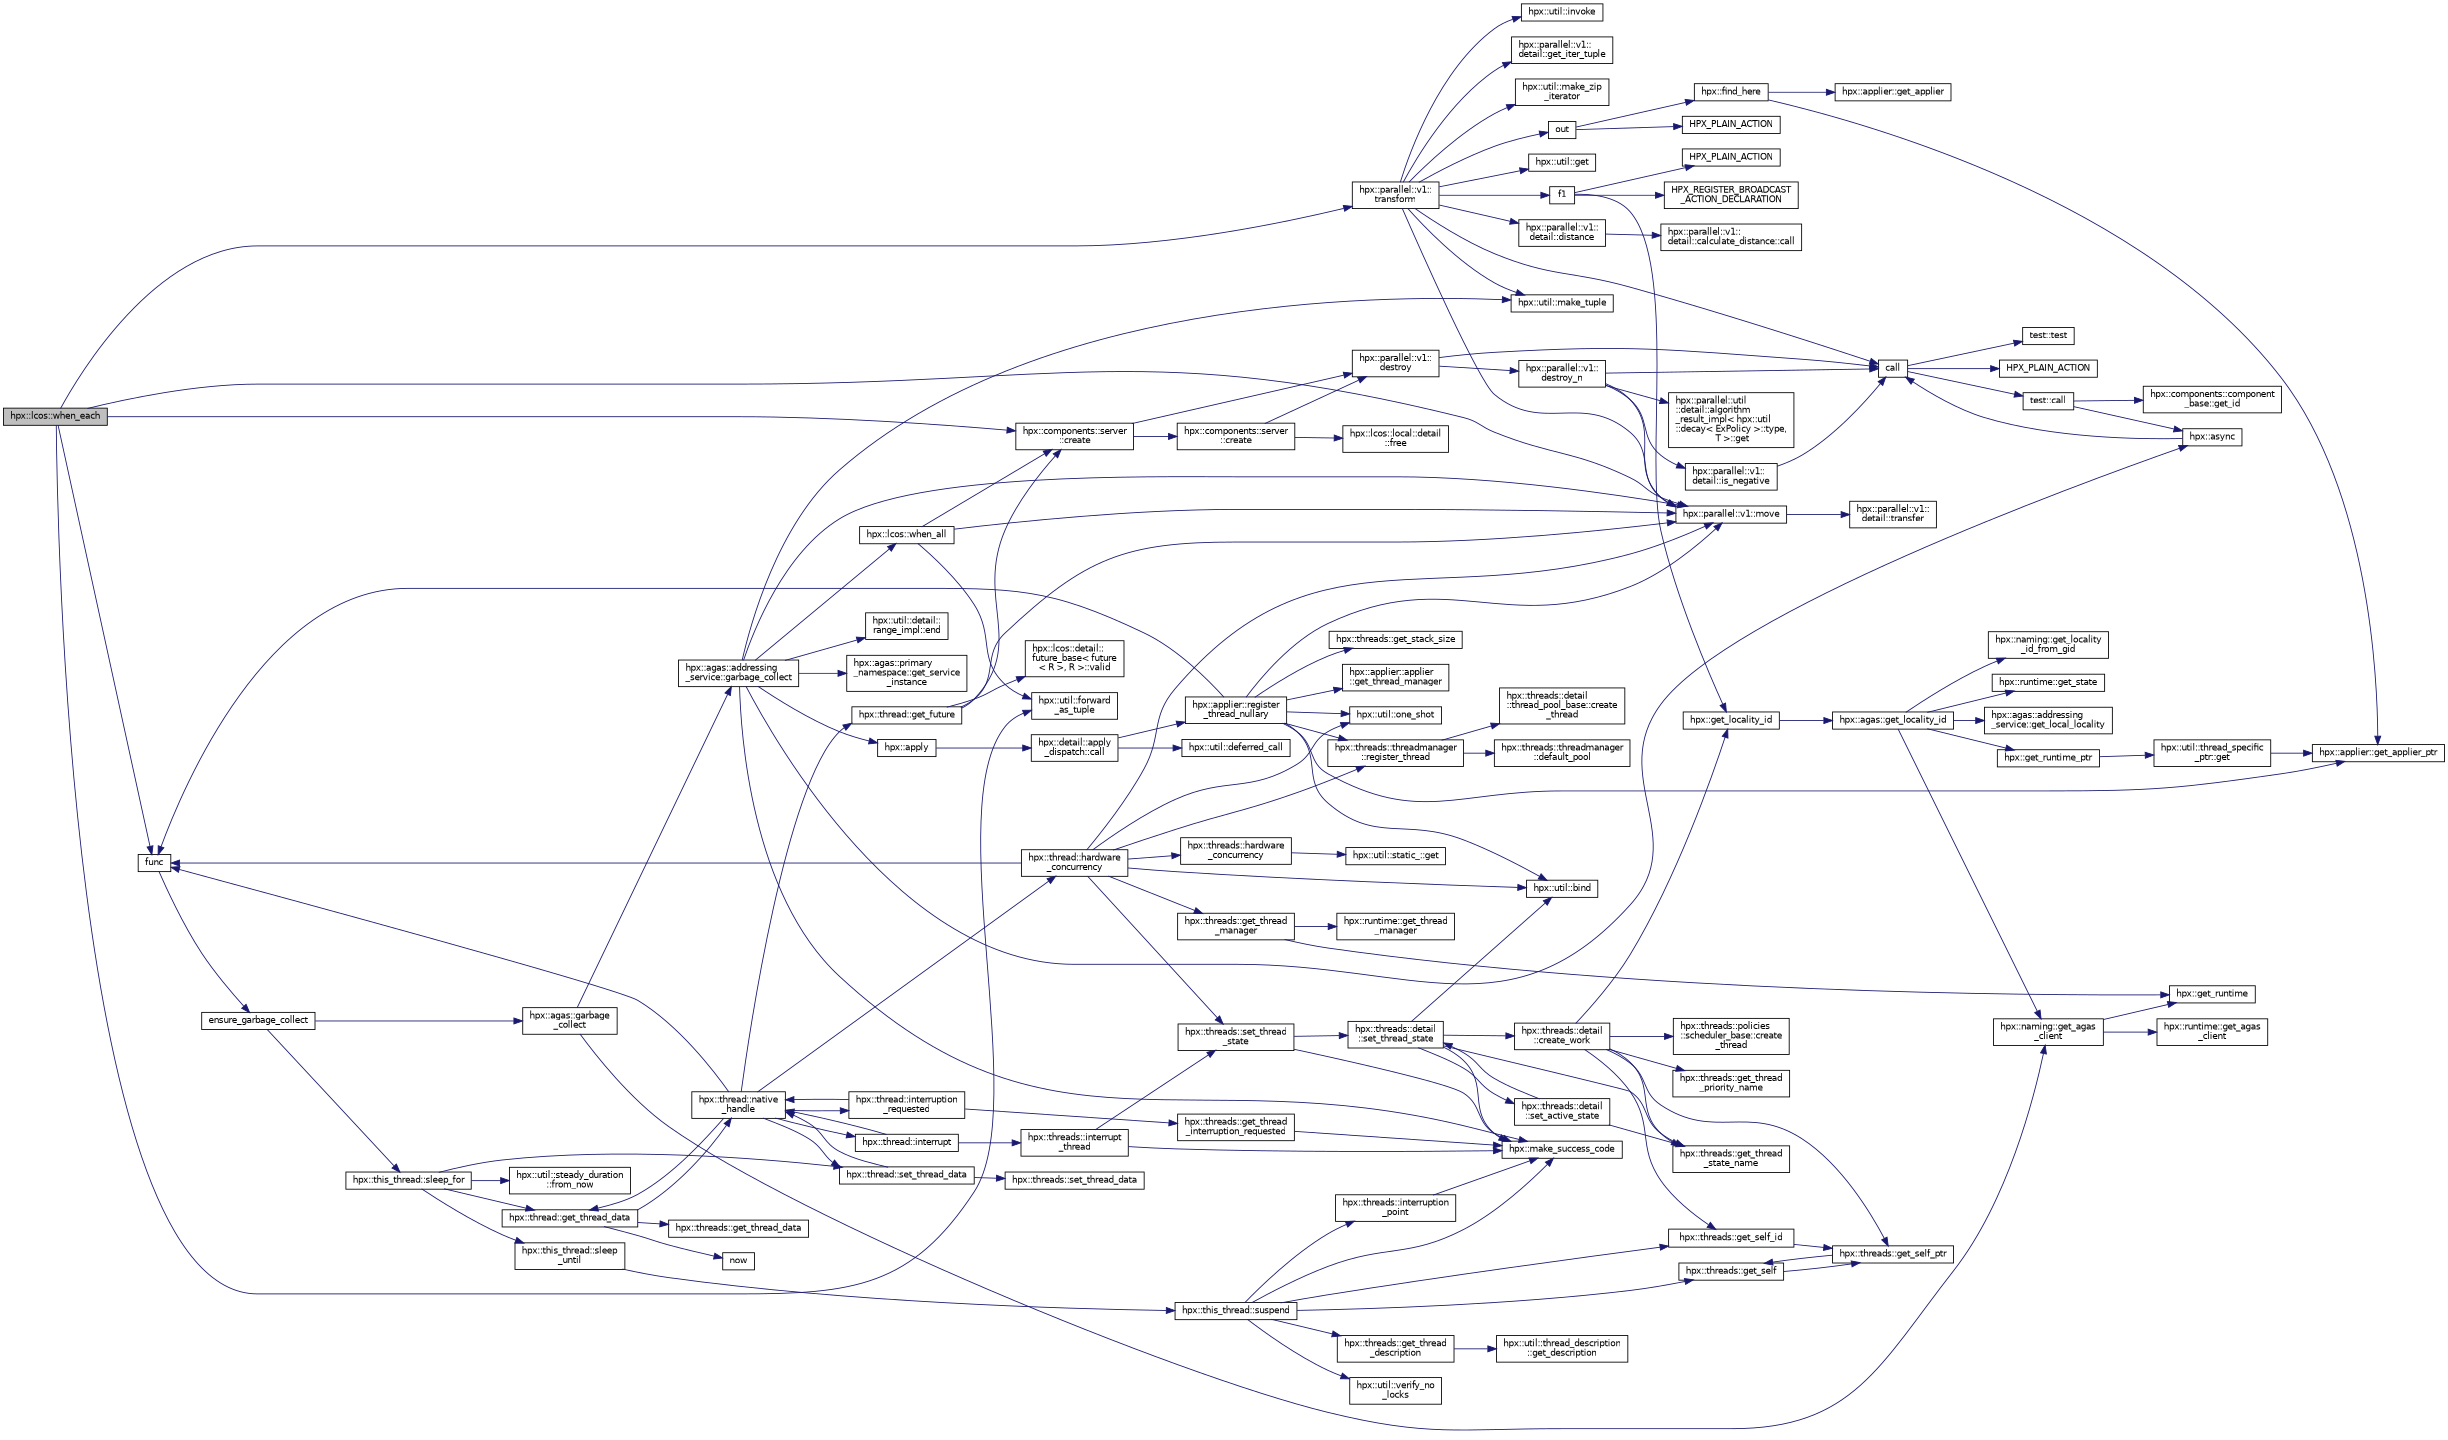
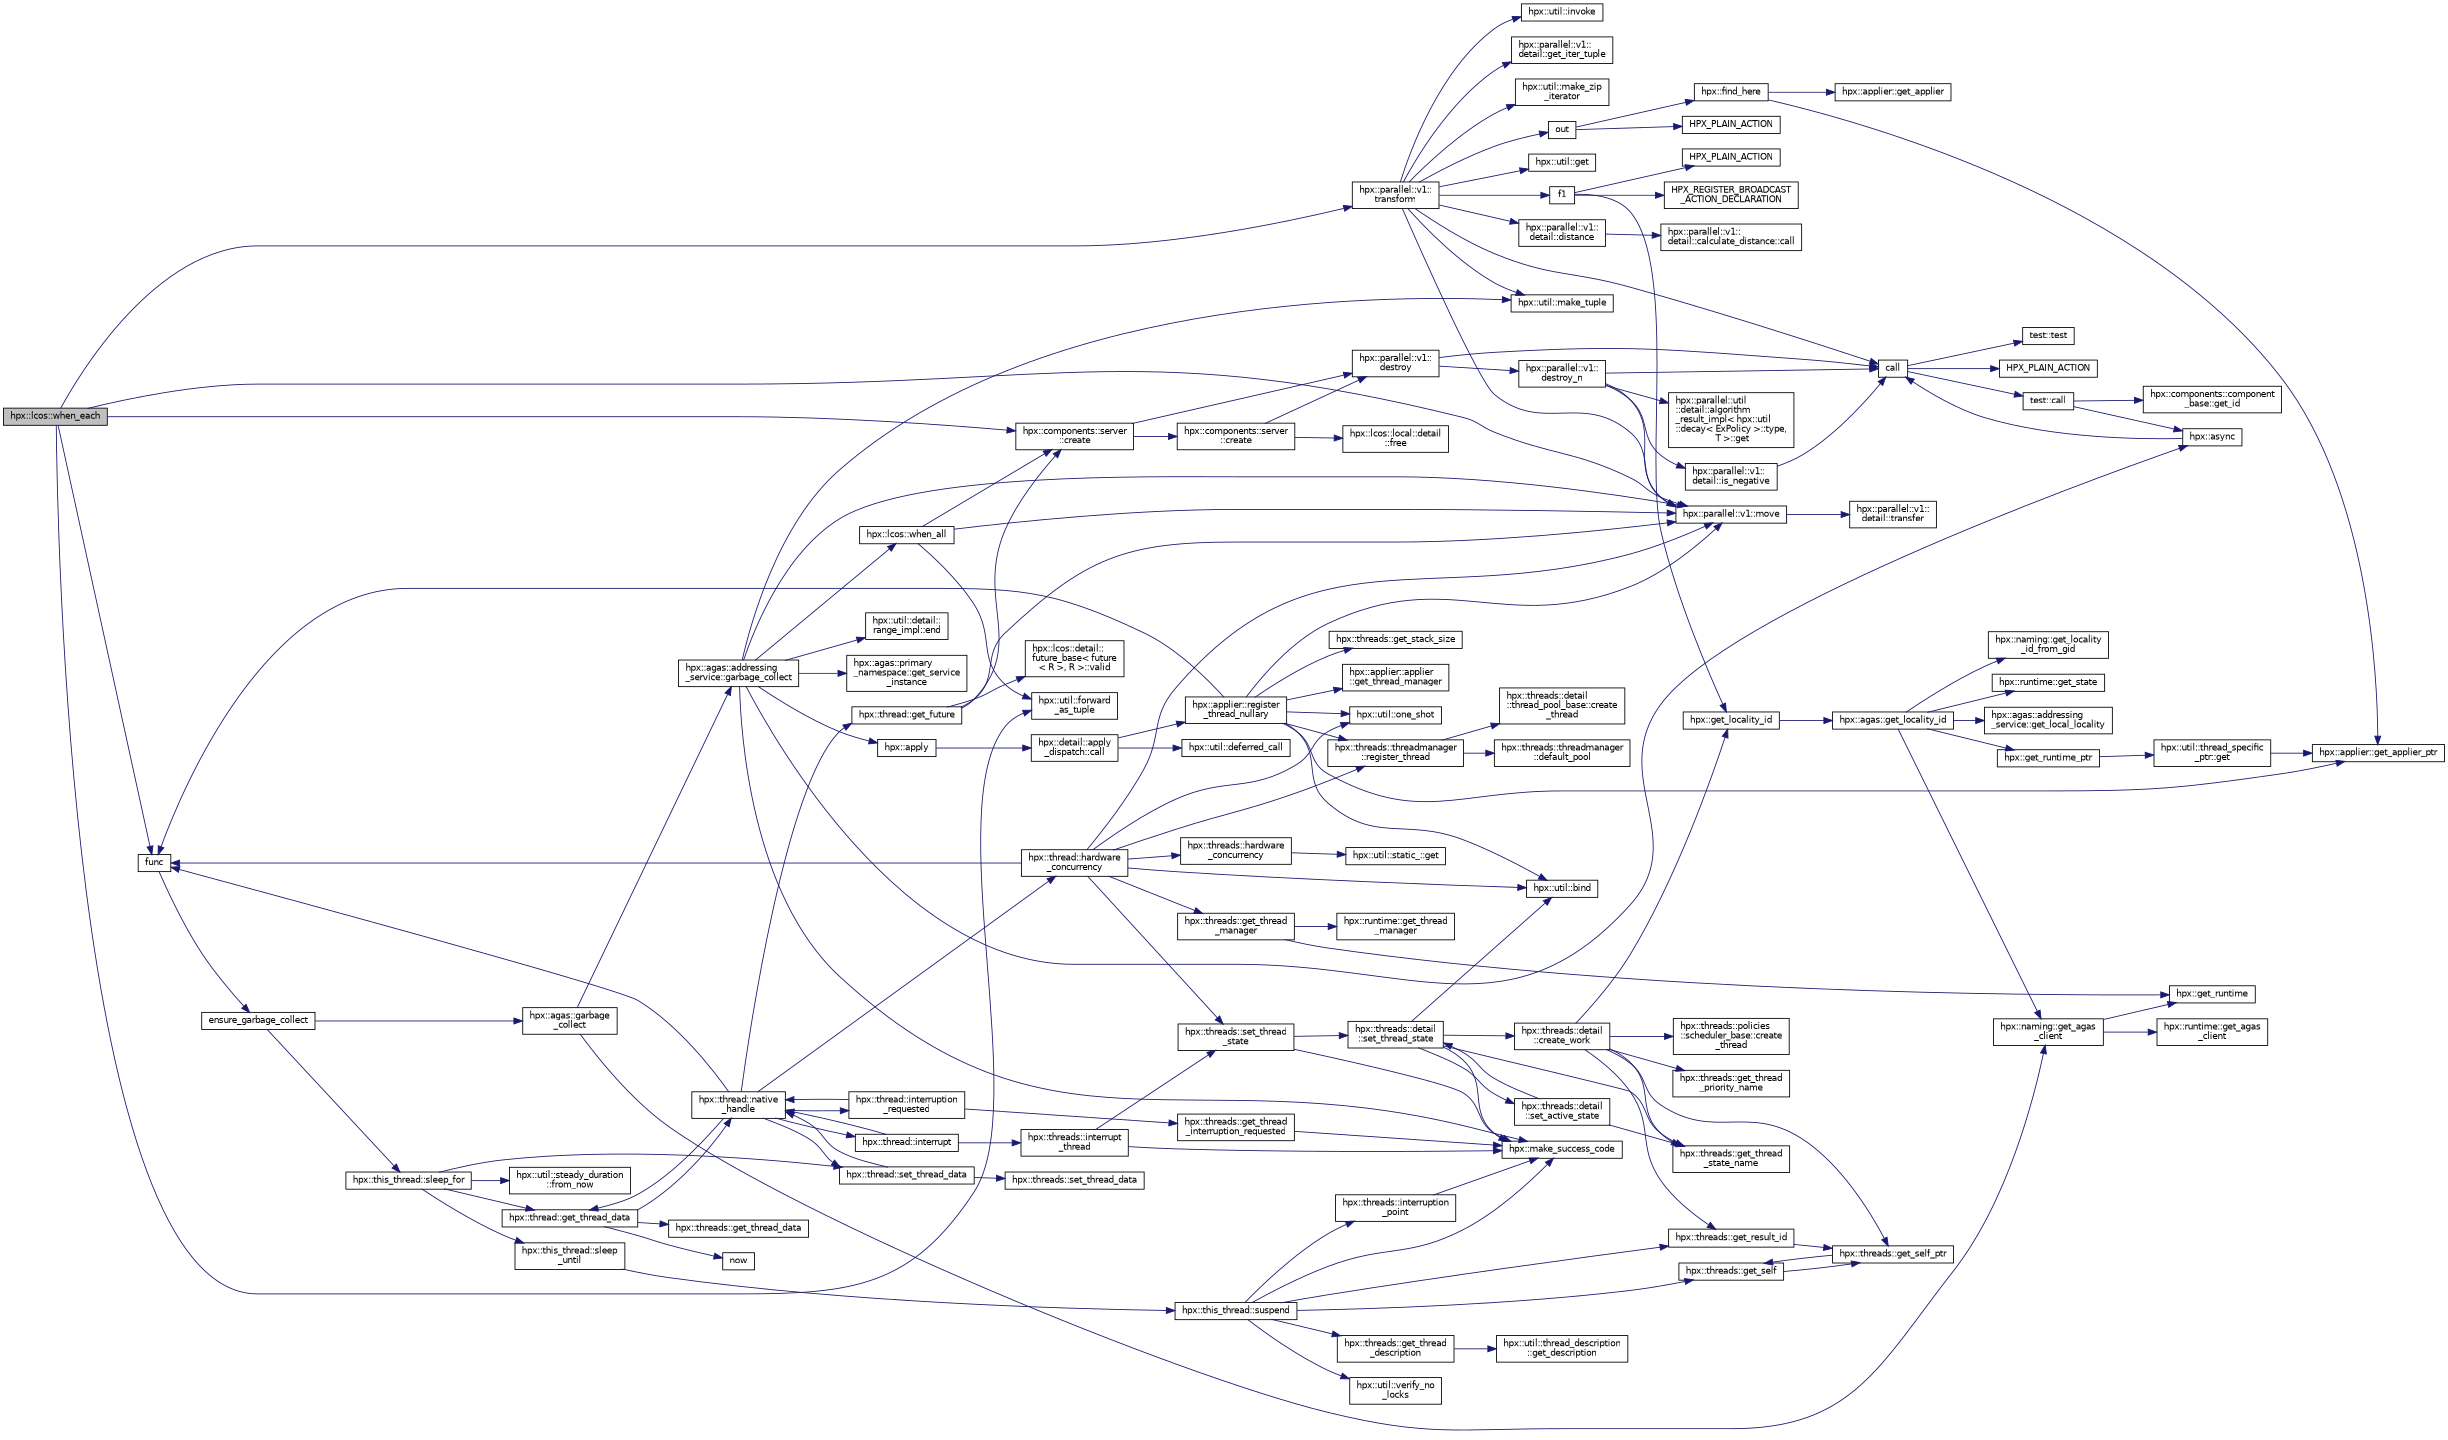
(1731, 1238) -> (1731, 1238)
